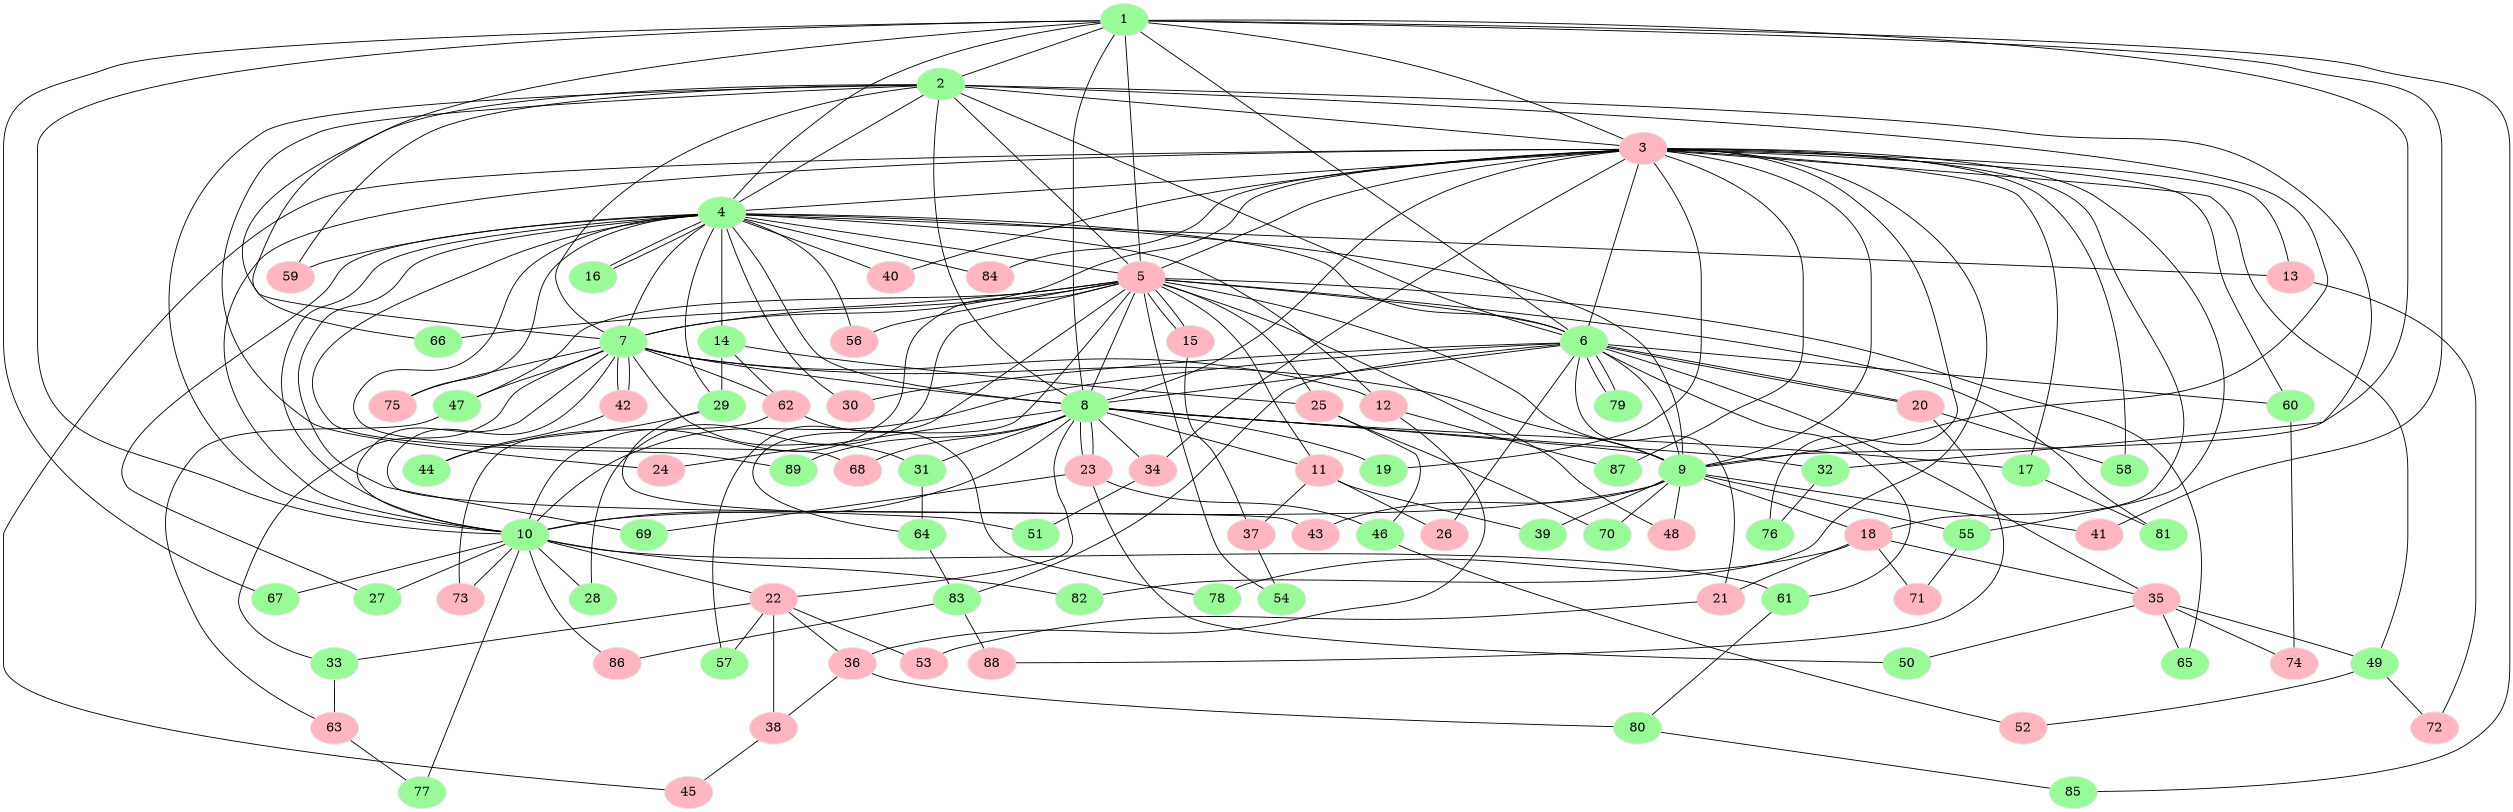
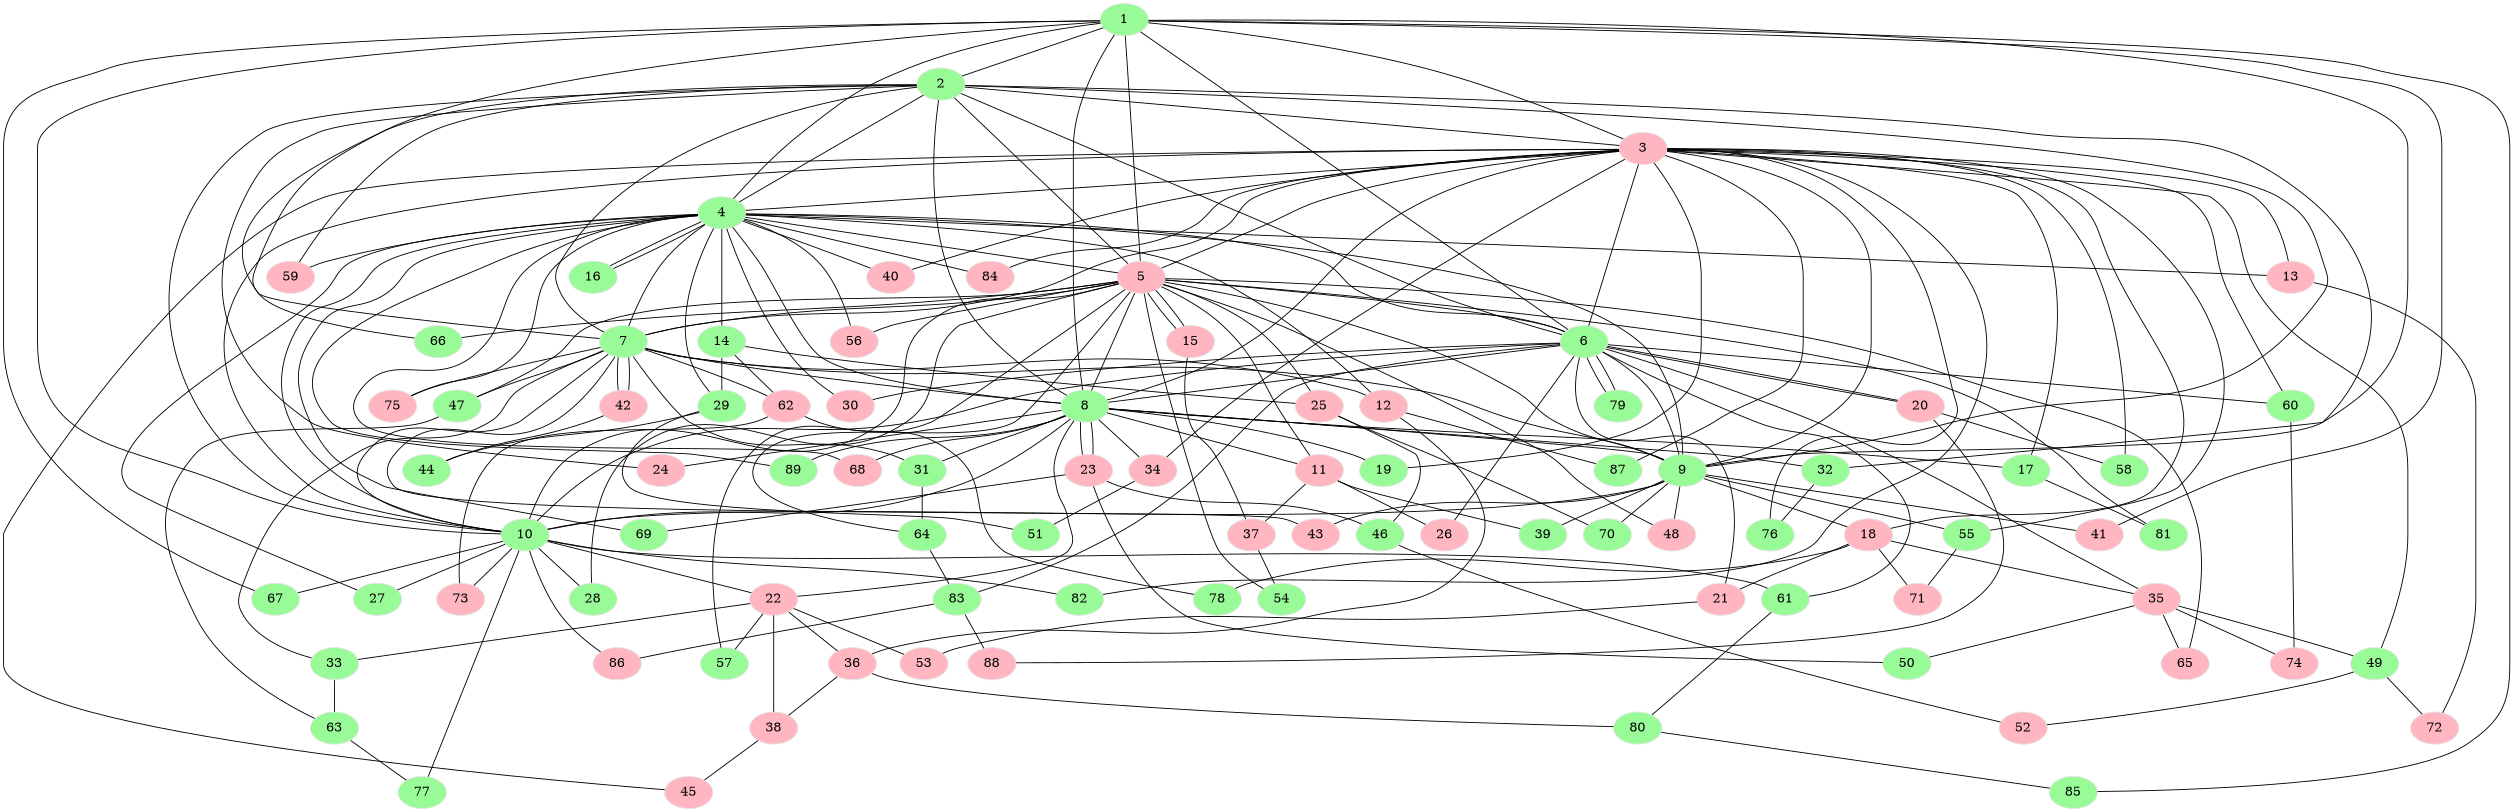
(2185, 664) -> (2185, 664)
(335, 728) -> (335, 728)
